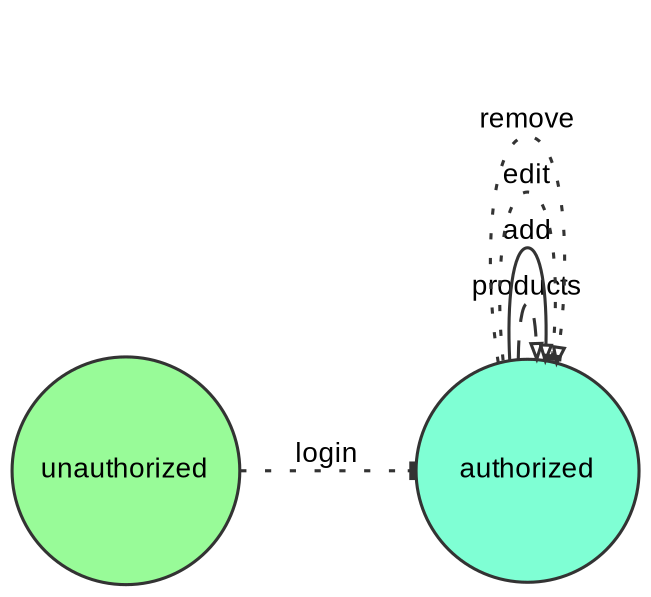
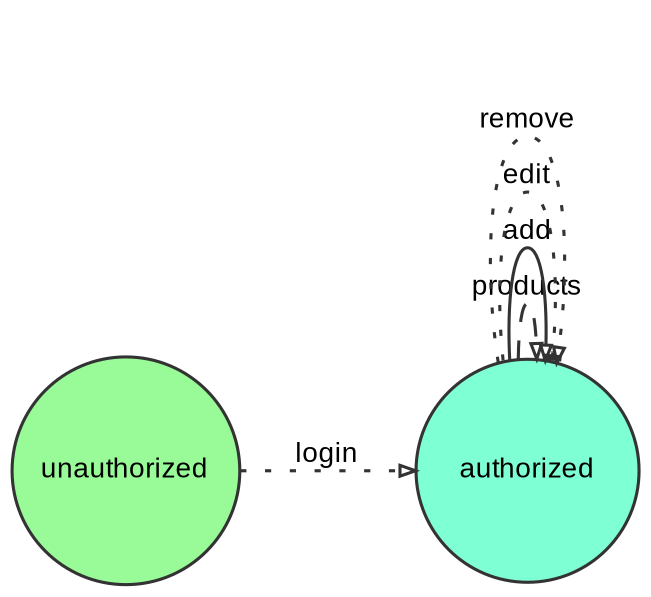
(323, 471) -> (323, 471)
